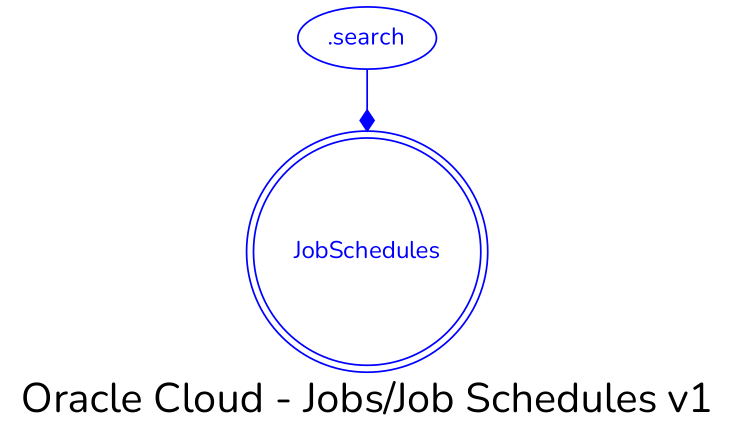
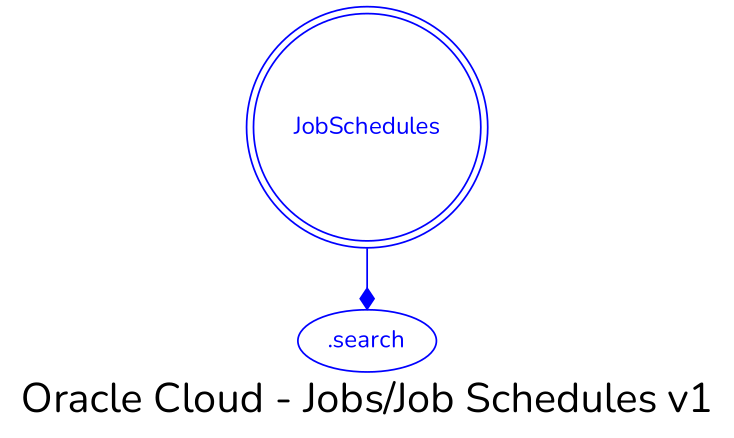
(367, 90) -> (367, 268)
